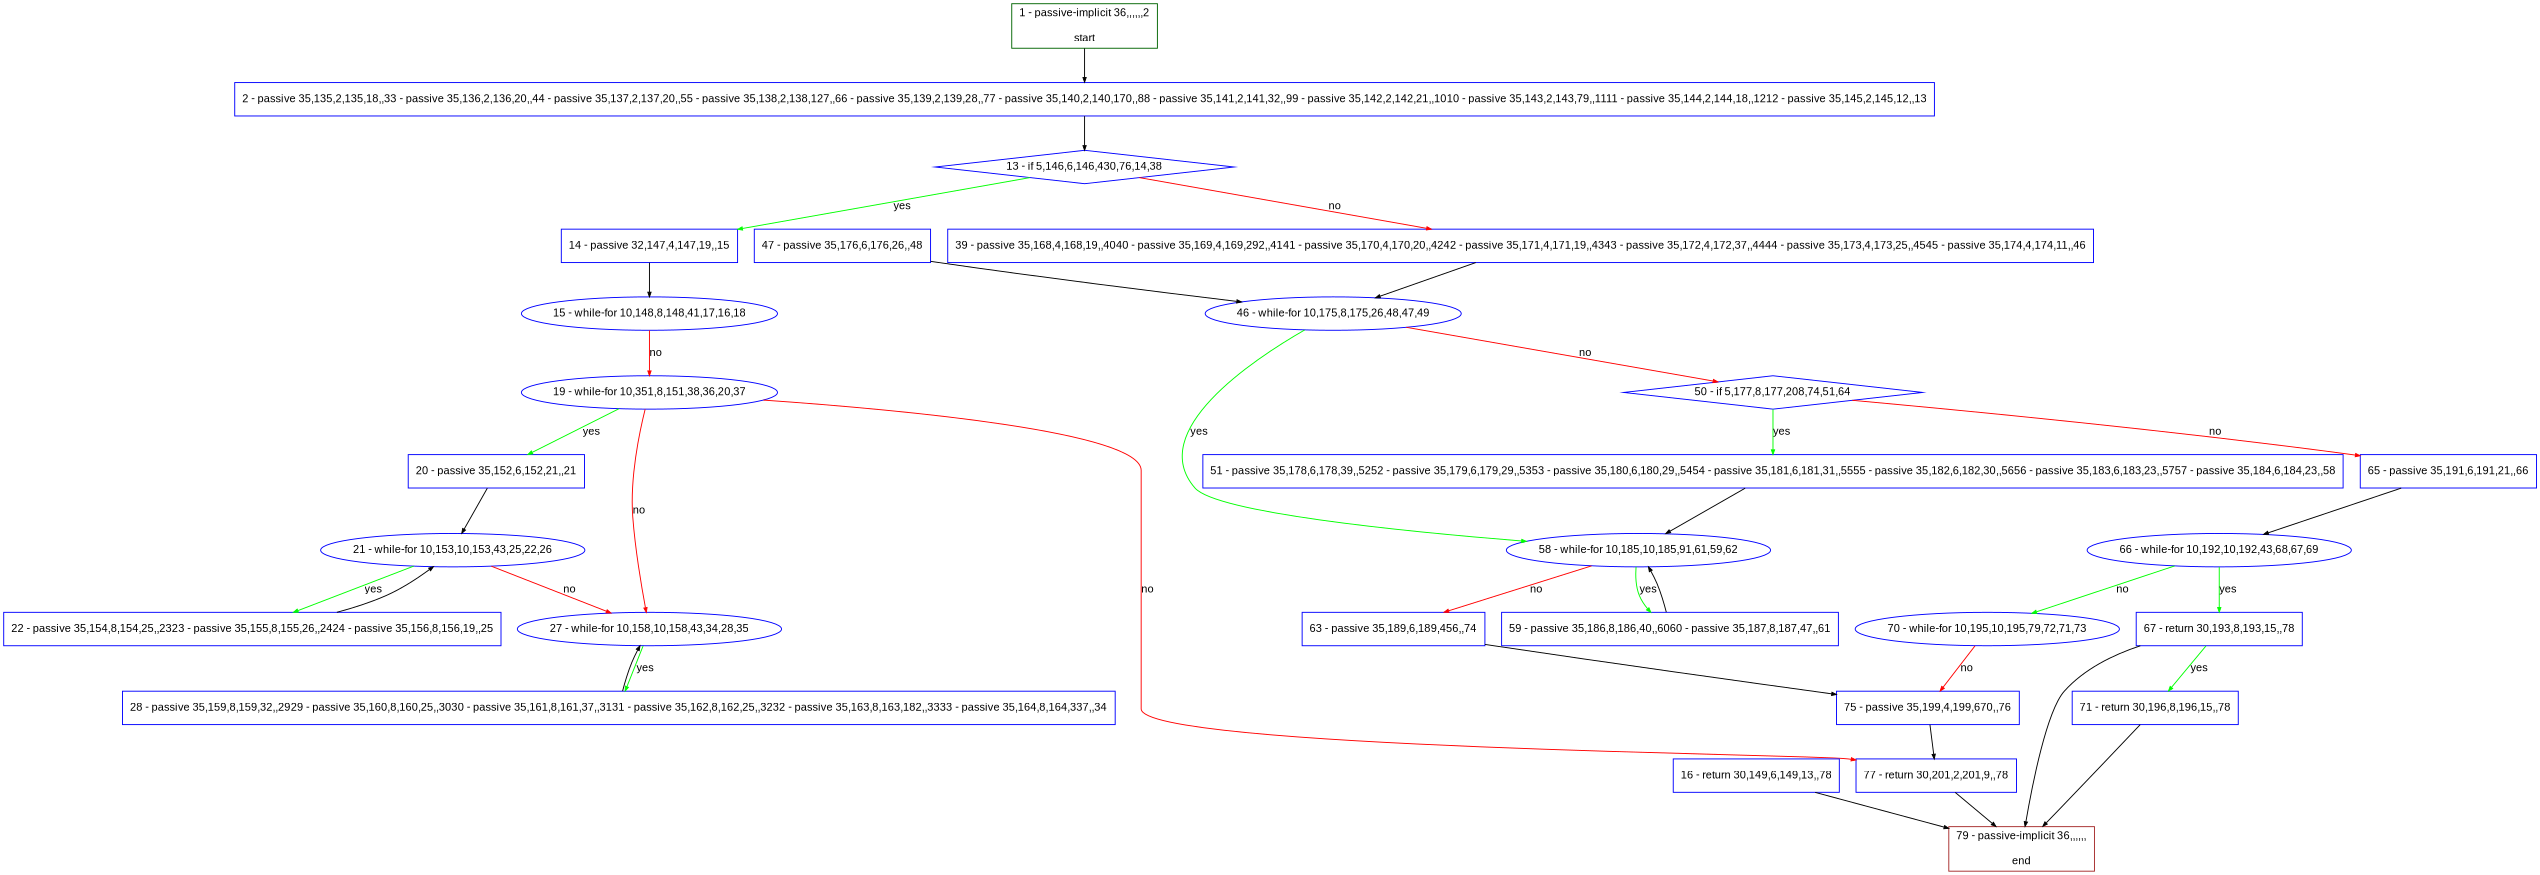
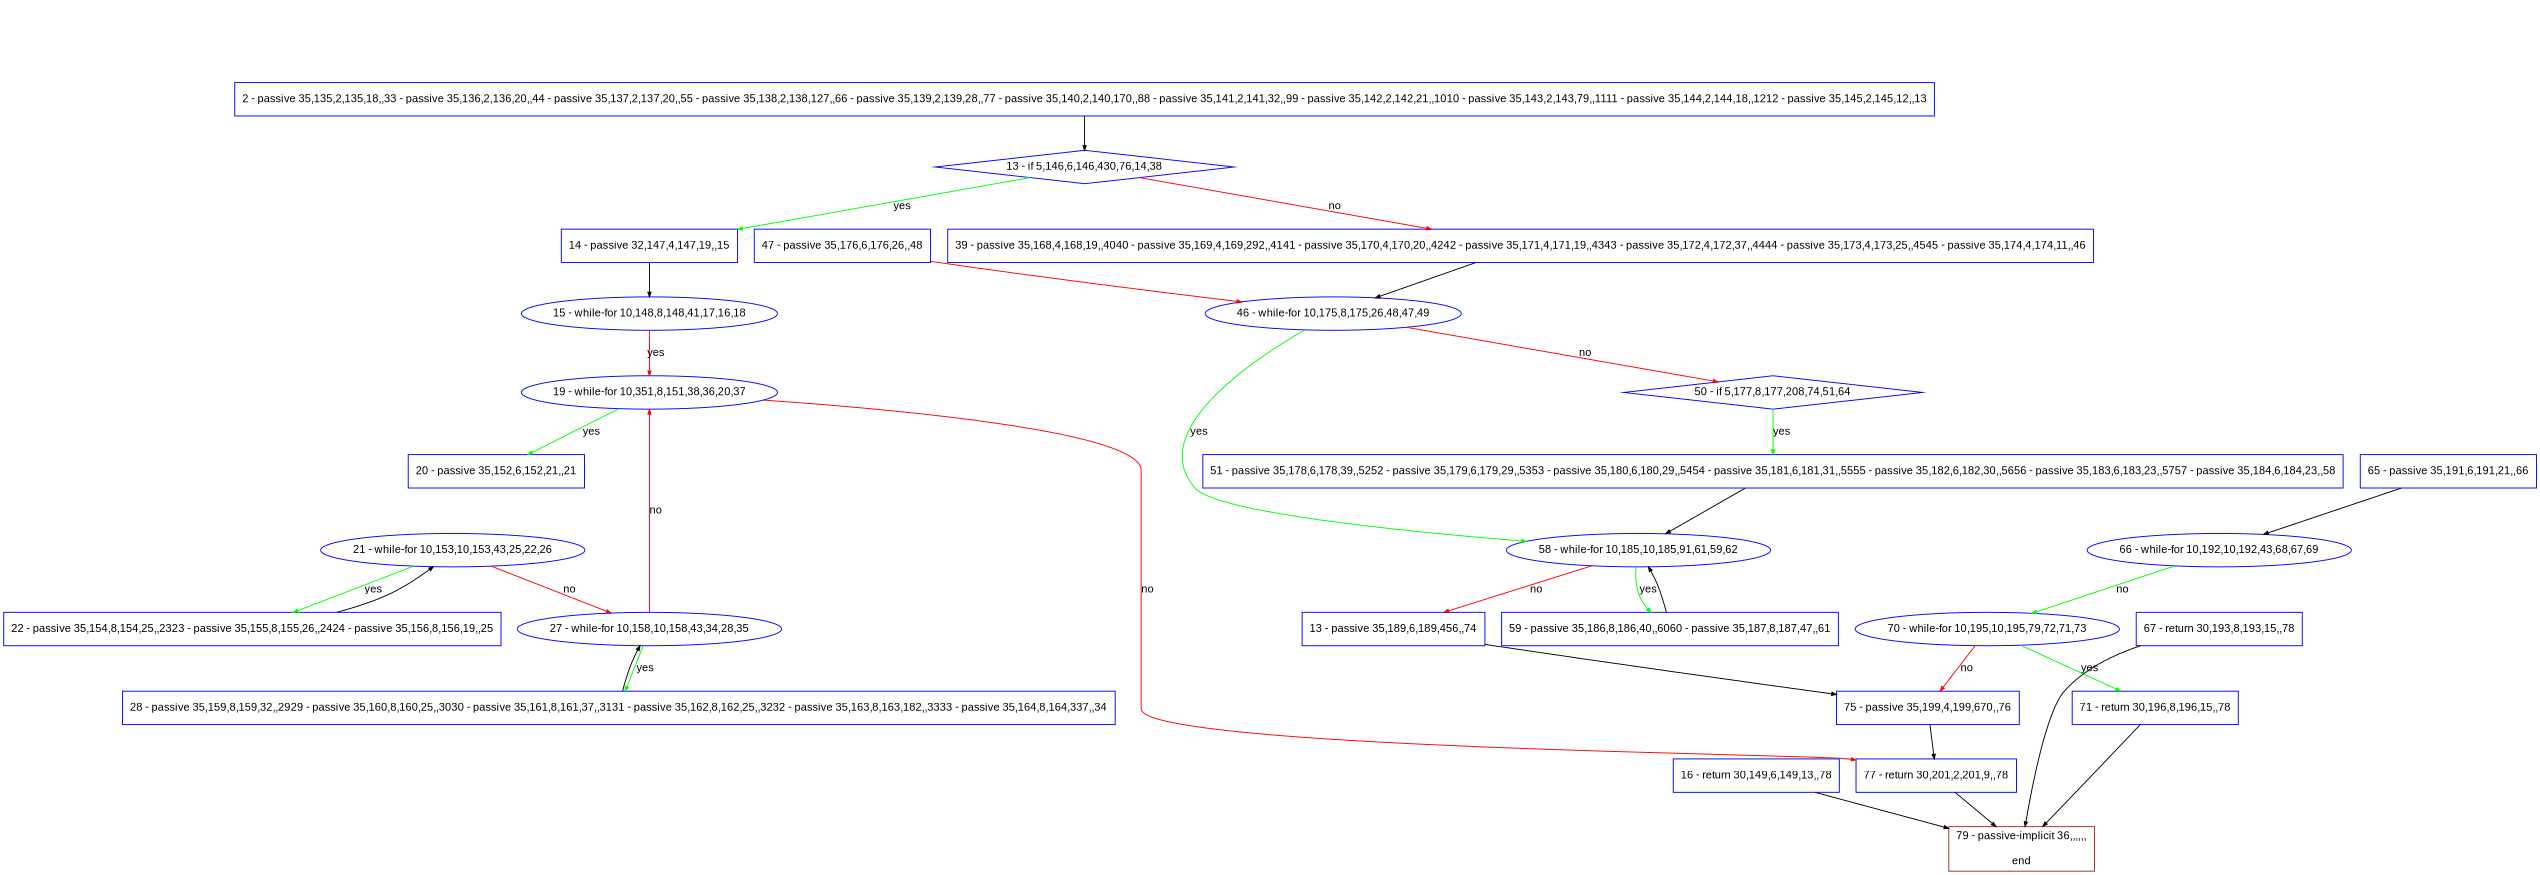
(1085, 26) -> none
(1084, 282) -> (1084, 282)
(656, 353) -> (656, 353)
(2104, 425) -> none
(632, 508) -> (649, 513)
(476, 509) -> none
(2219, 587) -> none
(1394, 629) -> (1394, 629)
(2189, 667) -> (2068, 667)
